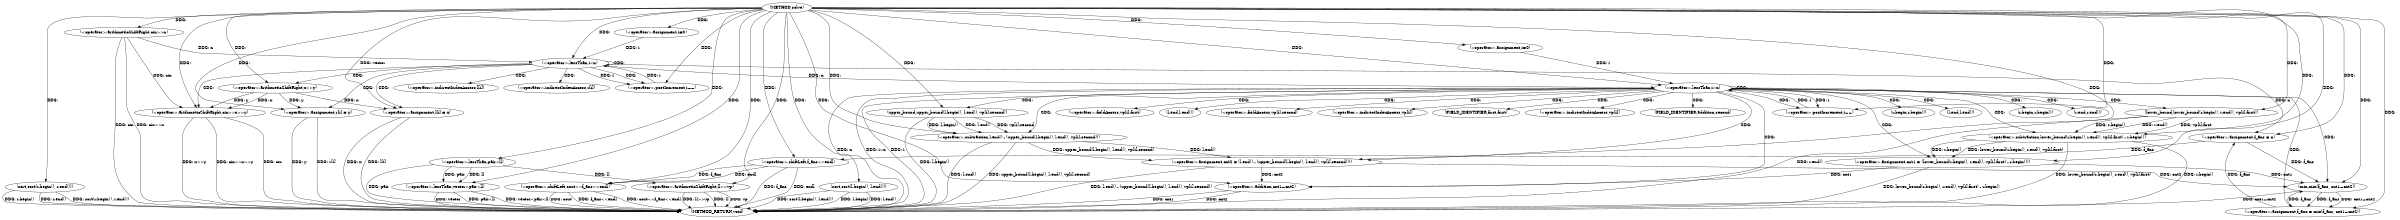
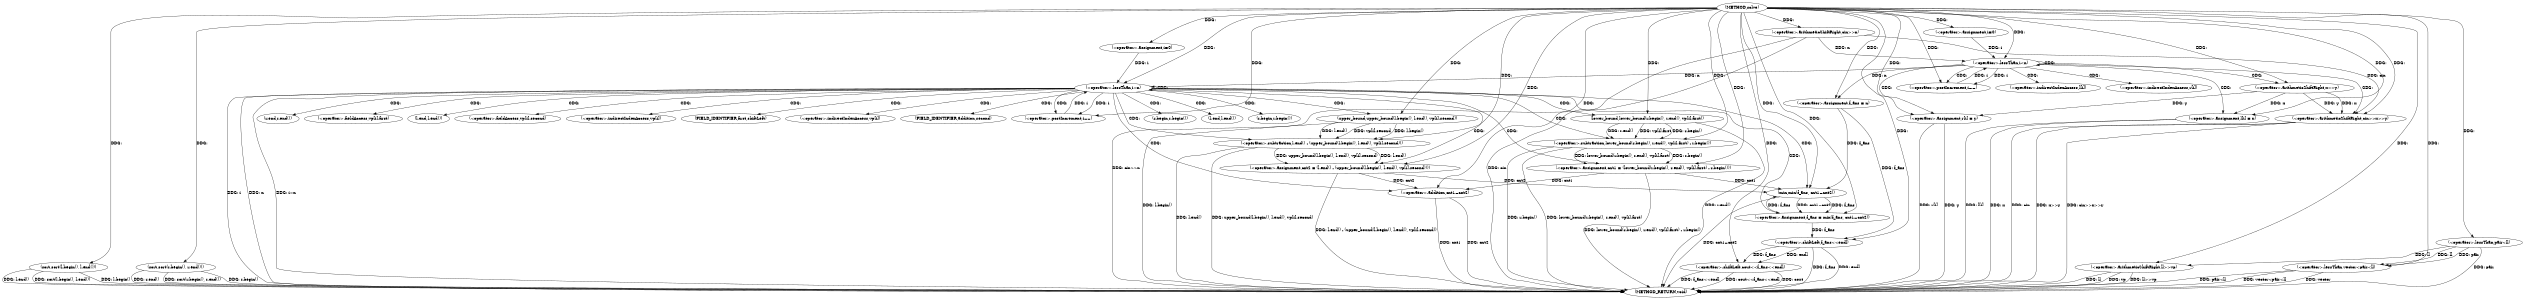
(373, 63) -> (2382, 63)
(1476, 113) -> (731, 119)
(2237, 188) -> (1812, 229)
